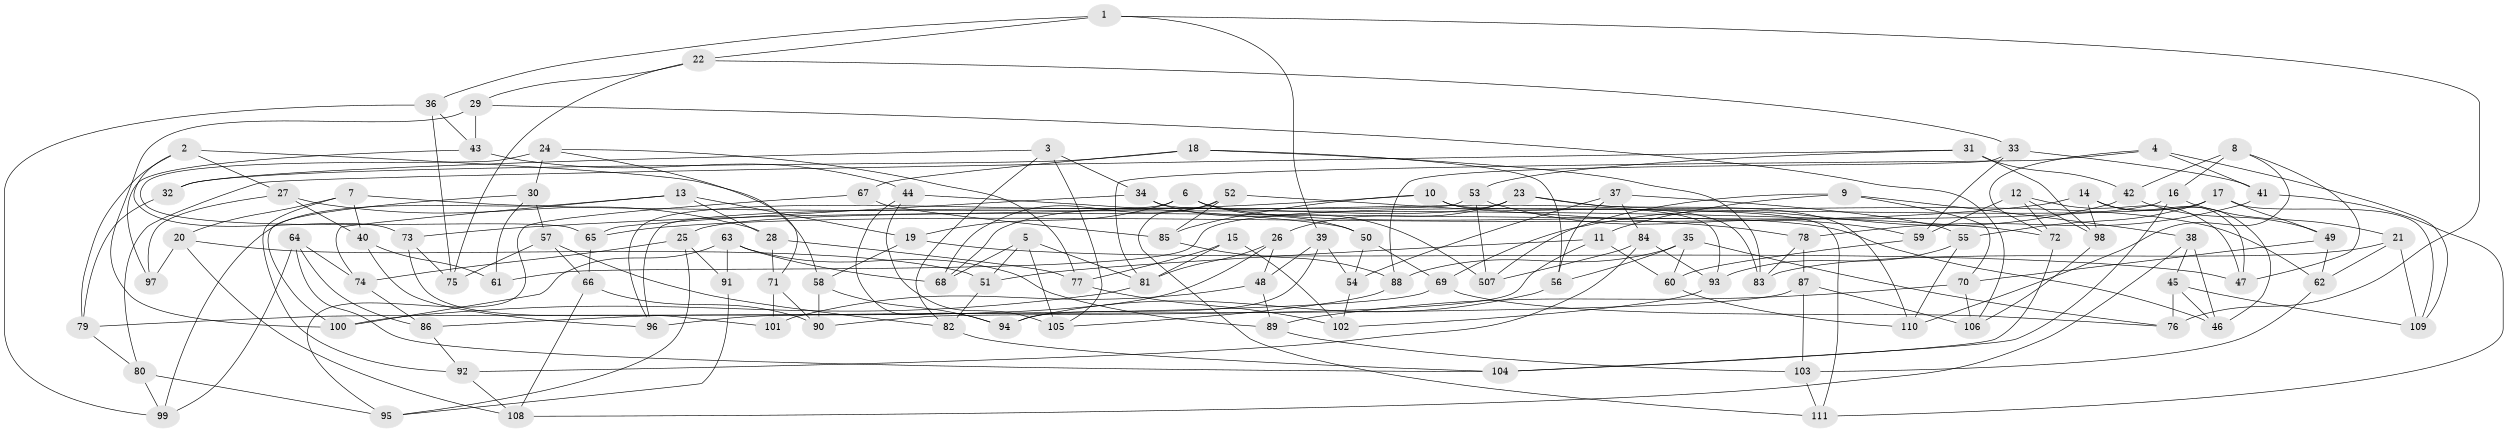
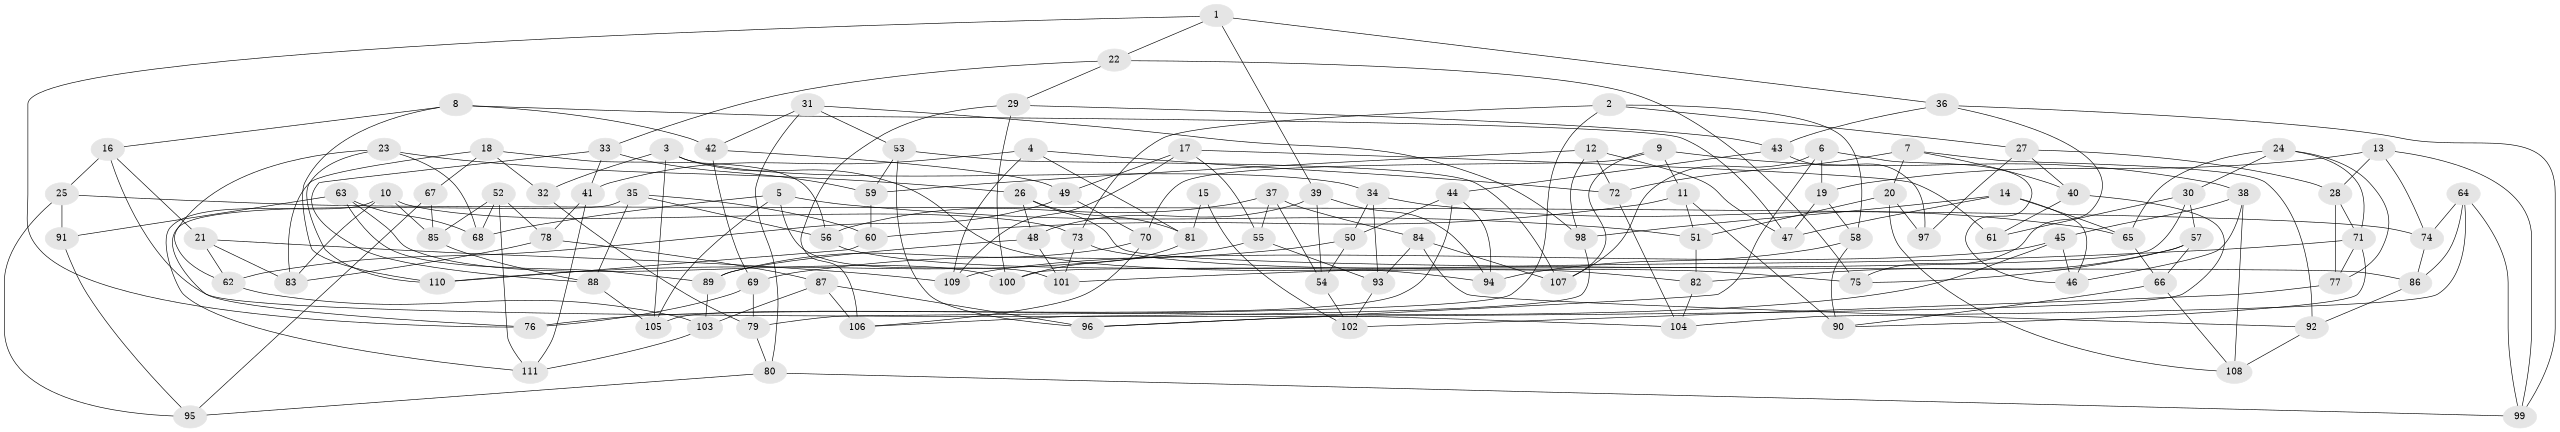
(1079, 258) -> (840, 262)
(1128, 270) -> (2347, 261)
(1487, 283) -> (1559, 283)
